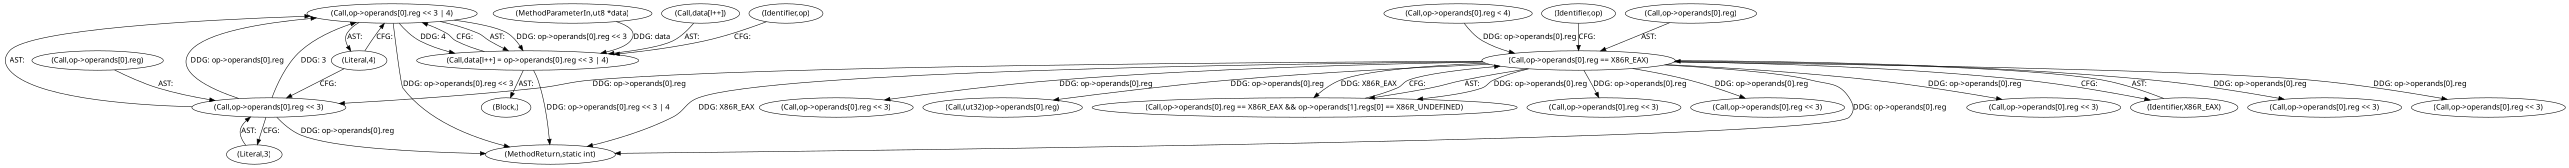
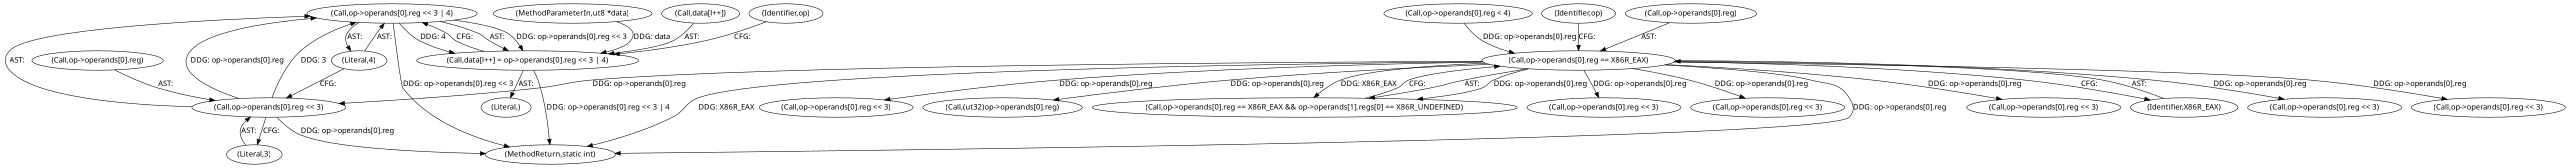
(386, 37) -> (386, 37)
(506, 108) -> (506, 108)
